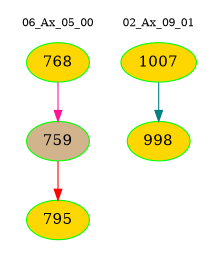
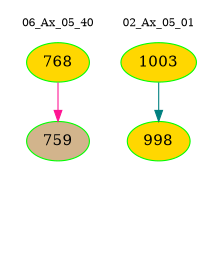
(58, 24) -> (58, 24)
(159, 24) -> (159, 24)
(159, 62) -> (159, 62)
(58, 220) -> none
